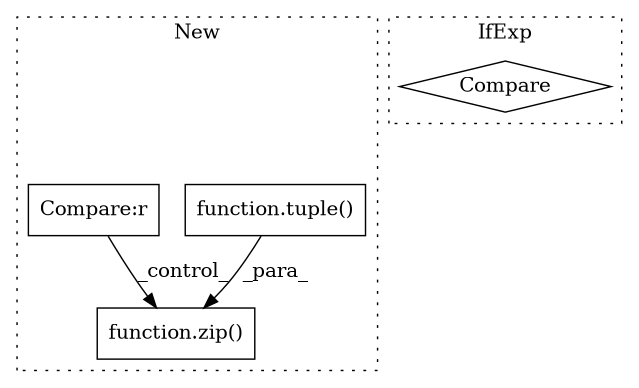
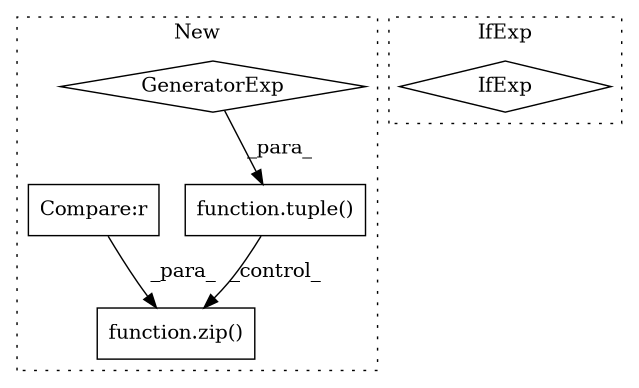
none -> (213, 87)
(505, 87) -> (505, 87)
(183, 272) -> (183, 272)
(275, 272) -> (275, 272)
